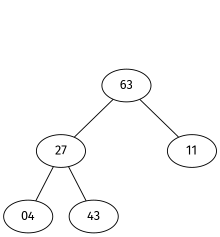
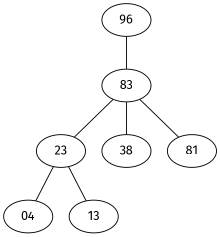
none -> (126, 20)
(126, 86) -> (126, 86)
(61, 151) -> (61, 151)
none -> (126, 151)
(192, 151) -> (192, 151)
(94, 217) -> (94, 217)
